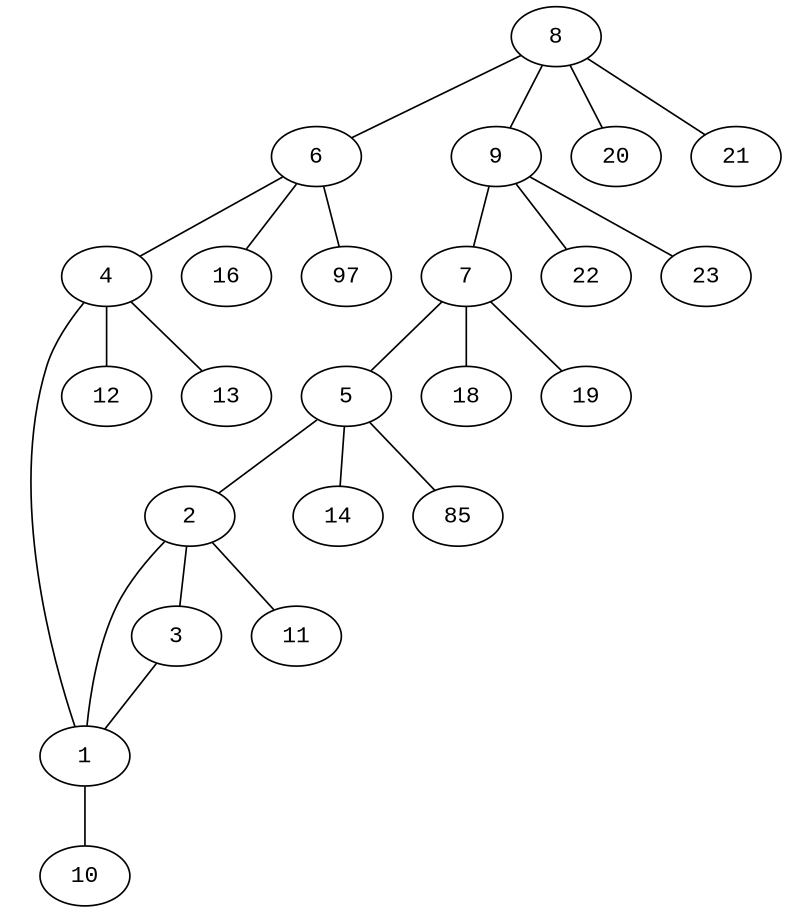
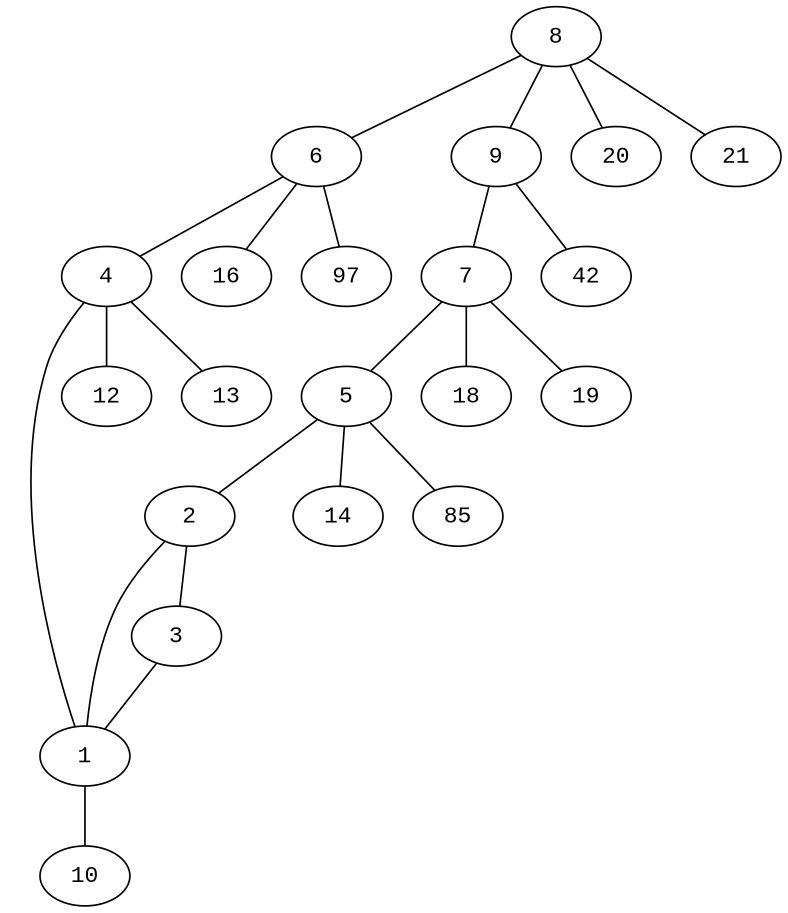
(586, 276) -> (586, 276)
(706, 276) -> none
(296, 636) -> none
